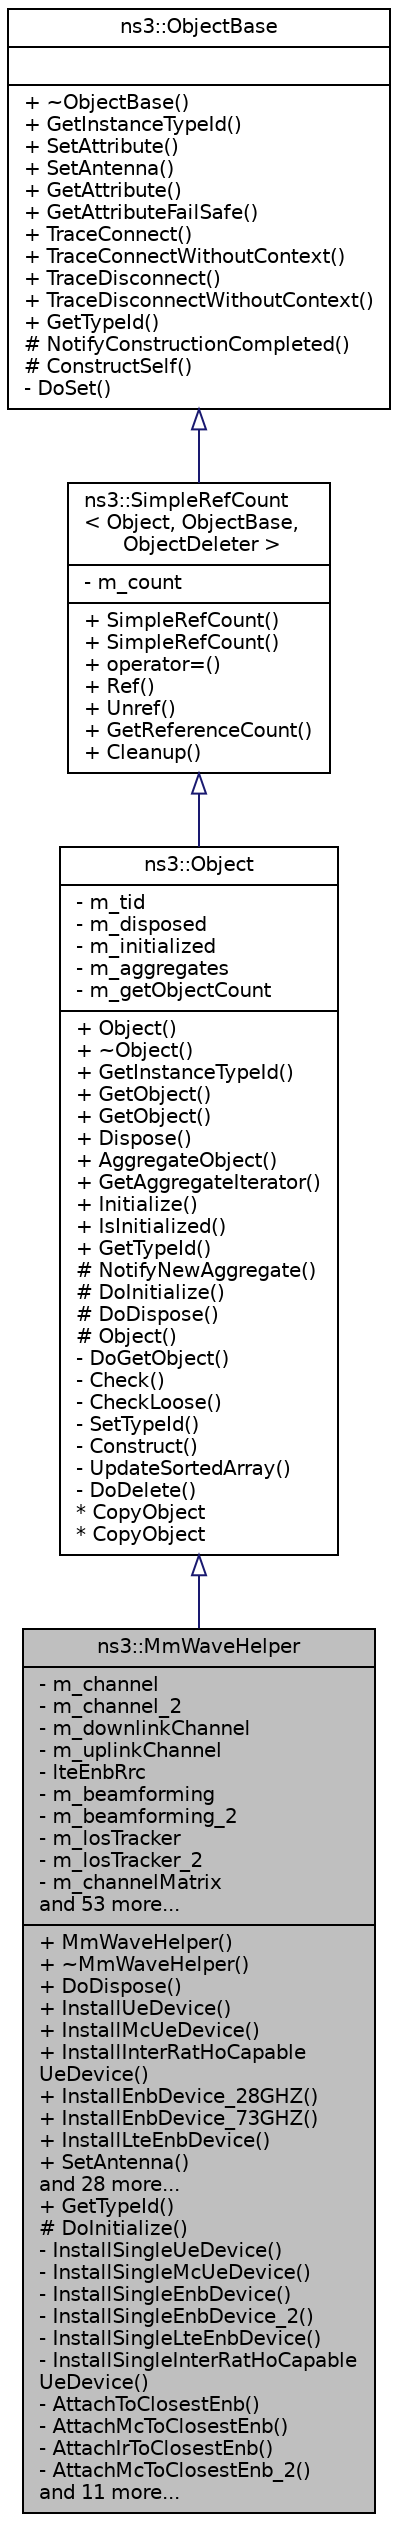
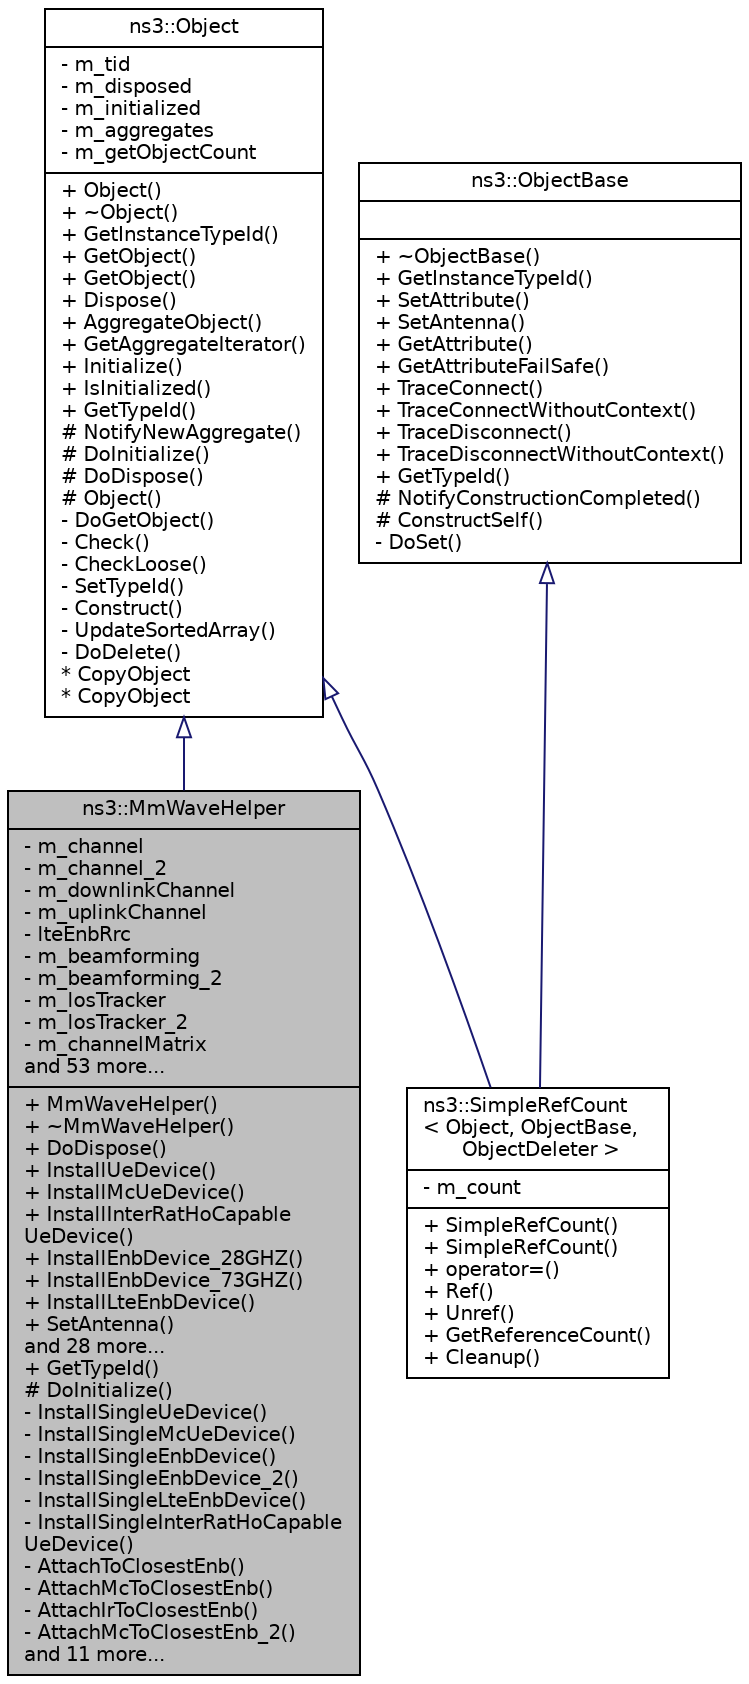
(199, 820) -> (418, 889)
